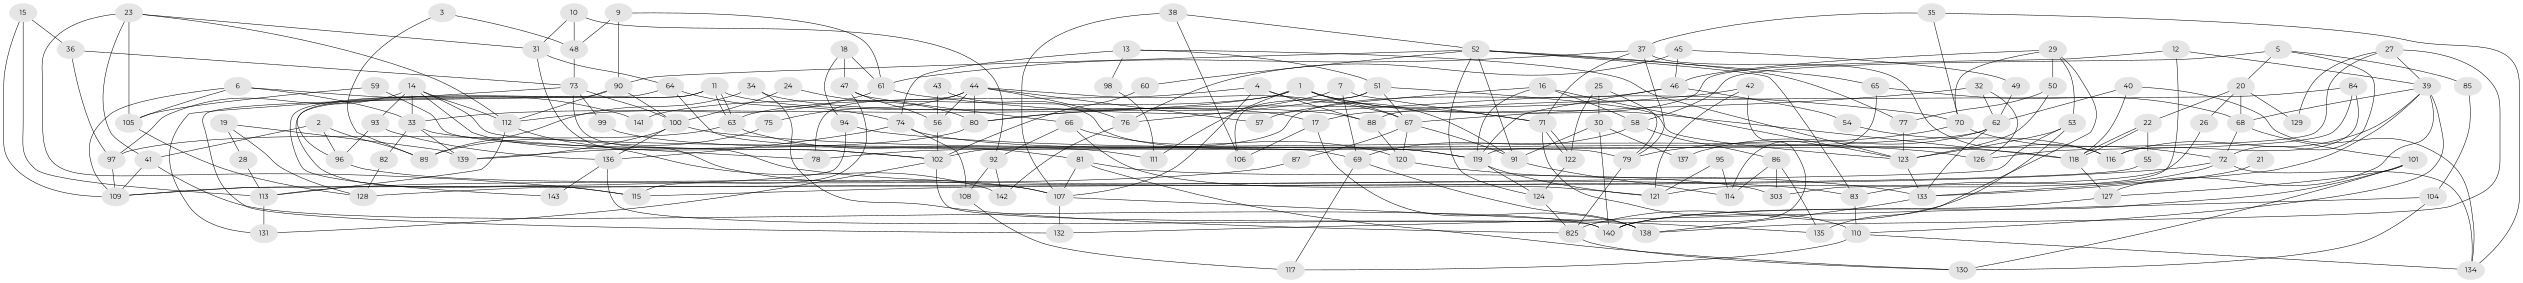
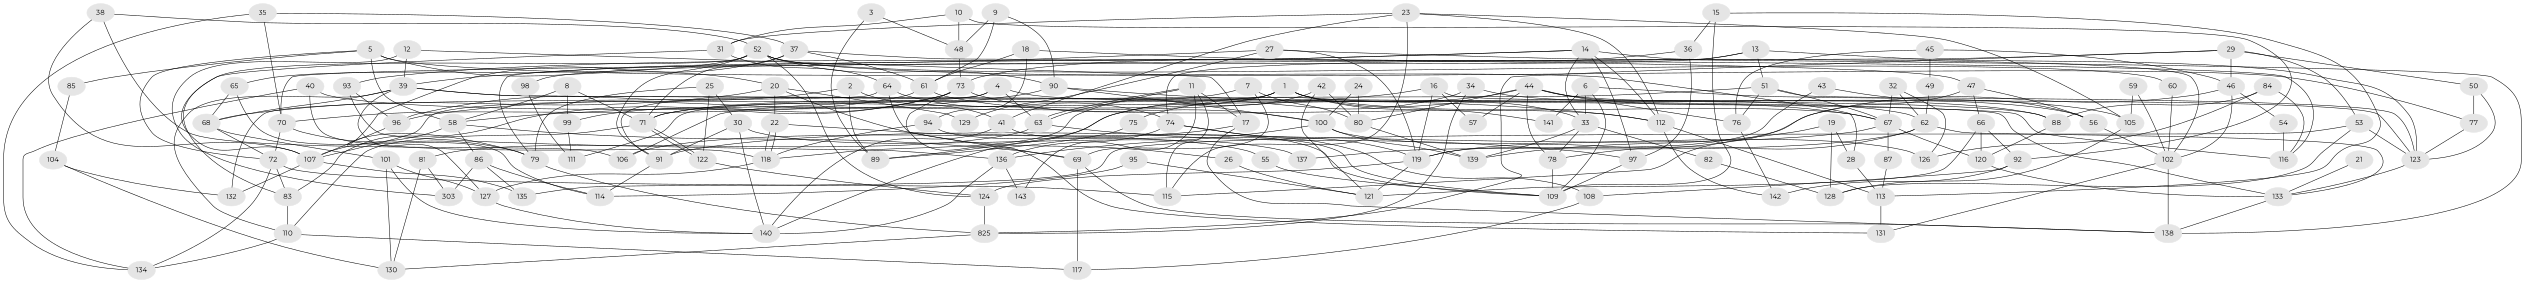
none -> (758, 75)
none -> (567, 86)
(1071, 177) -> (382, 142)
none -> (1553, 179)
